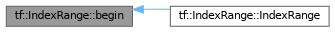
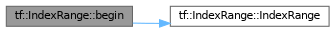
(157, 9) -> (146, 23)
